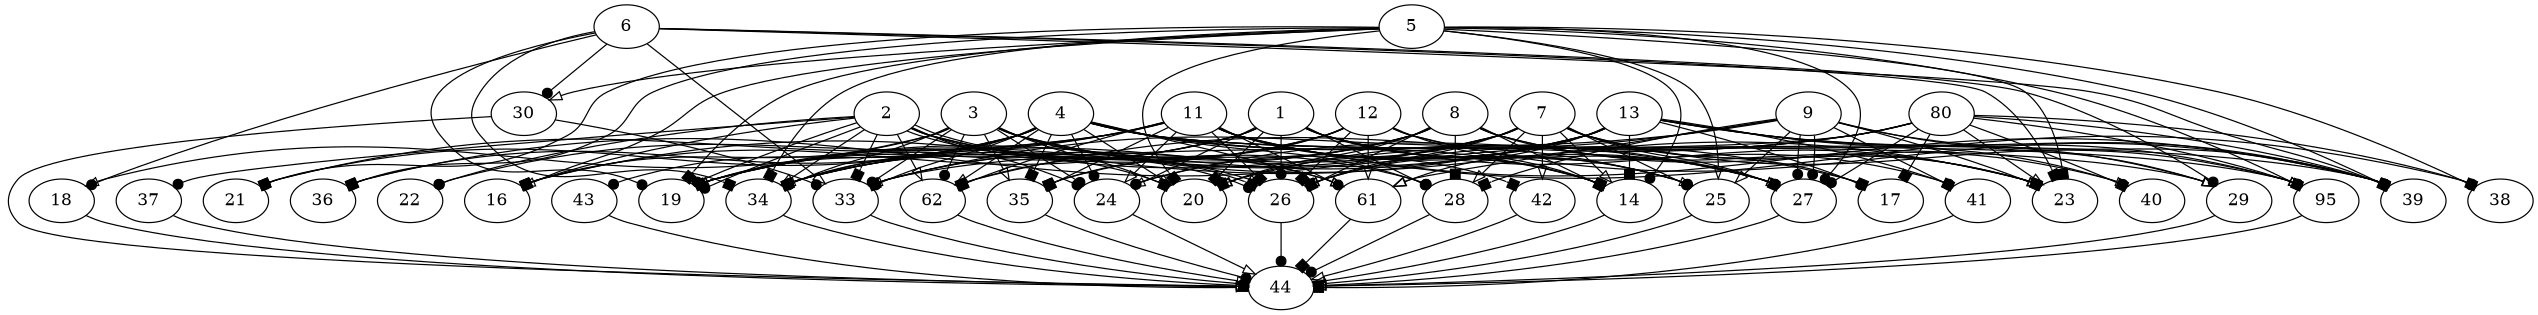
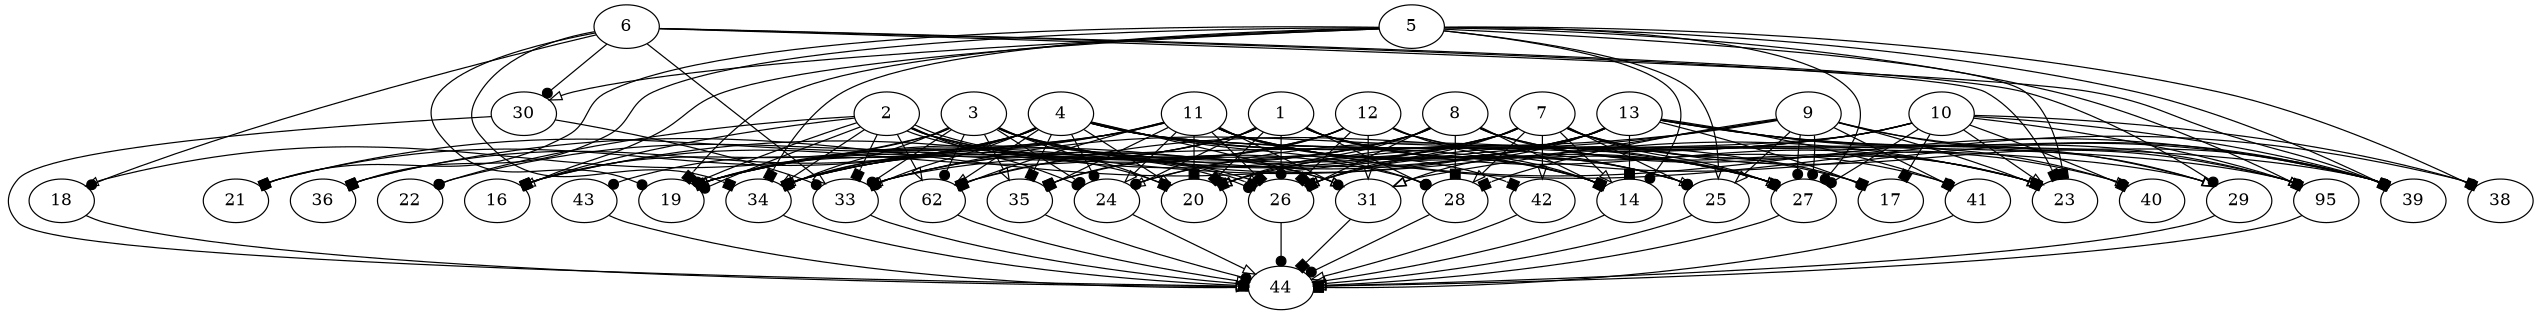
(1218, 59) -> (1194, 151)
(1942, 114) -> (1942, 114)
(149, 201) -> none
(1368, 201) -> (1368, 201)
